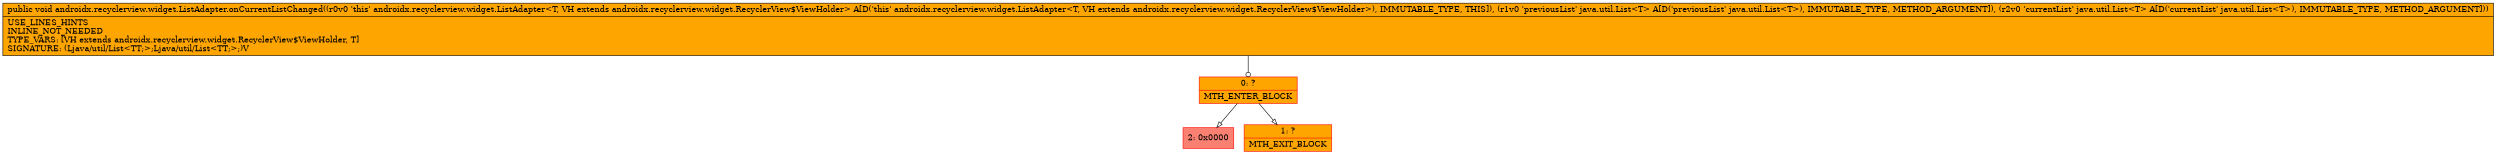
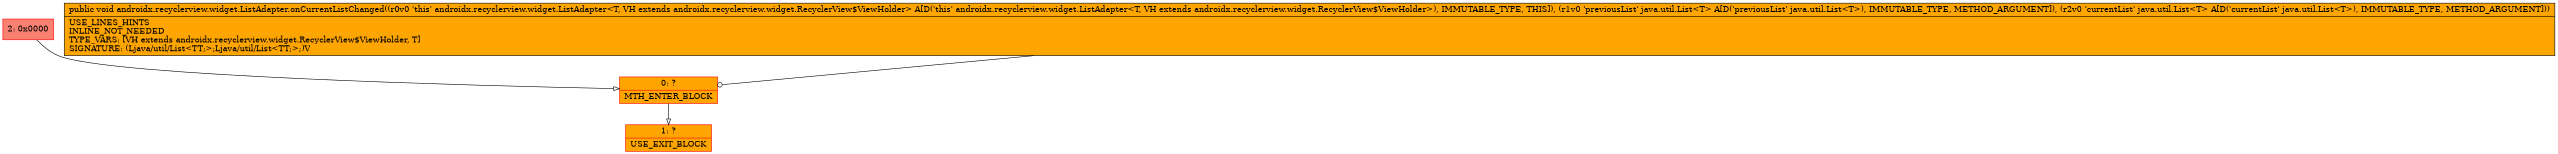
(1229, 113) -> (322, 80)
(1288, 144) -> (669, 144)
